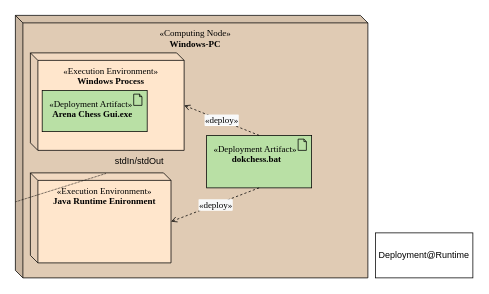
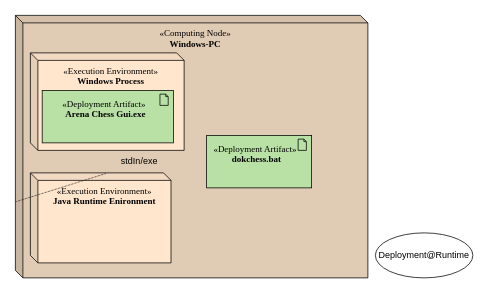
(95, 111) -> (108, 117)
(223, 121) -> none
(140, 162) -> (140, 162)
(216, 204) -> none
(424, 255) -> (424, 255)
